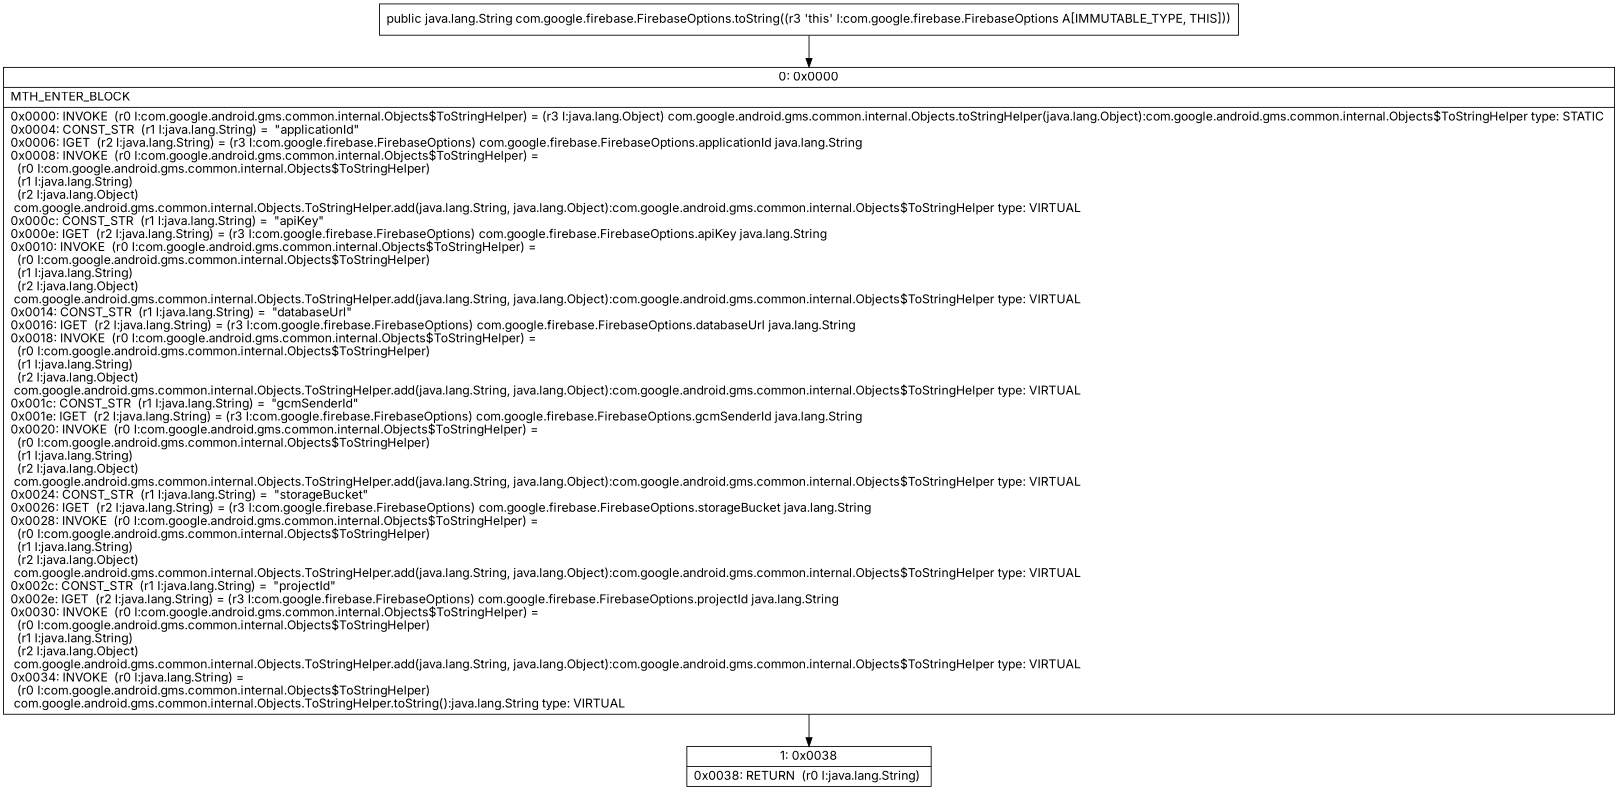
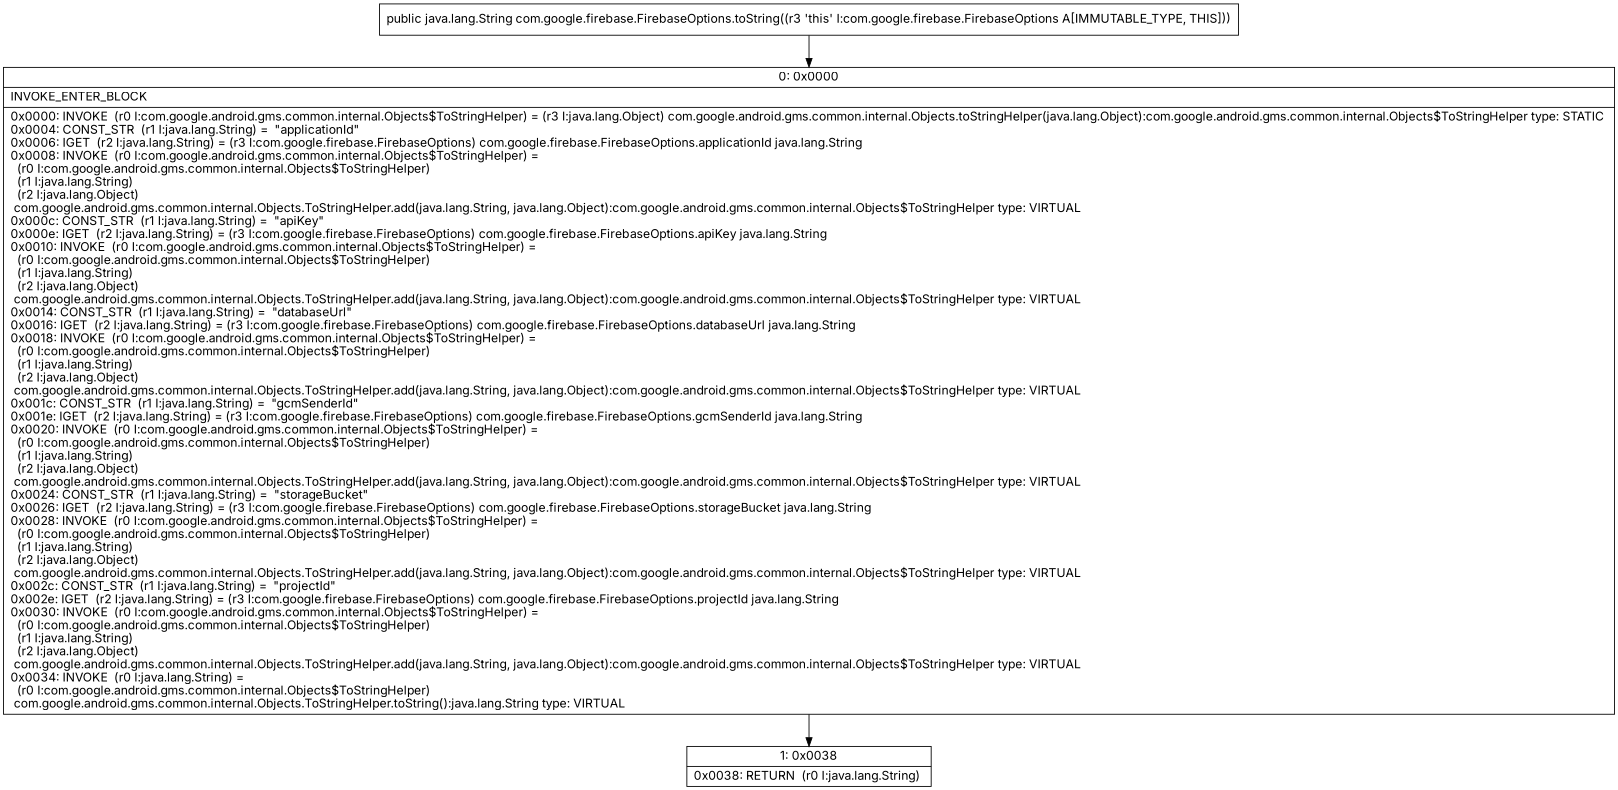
(71, 97) -> (79, 97)
